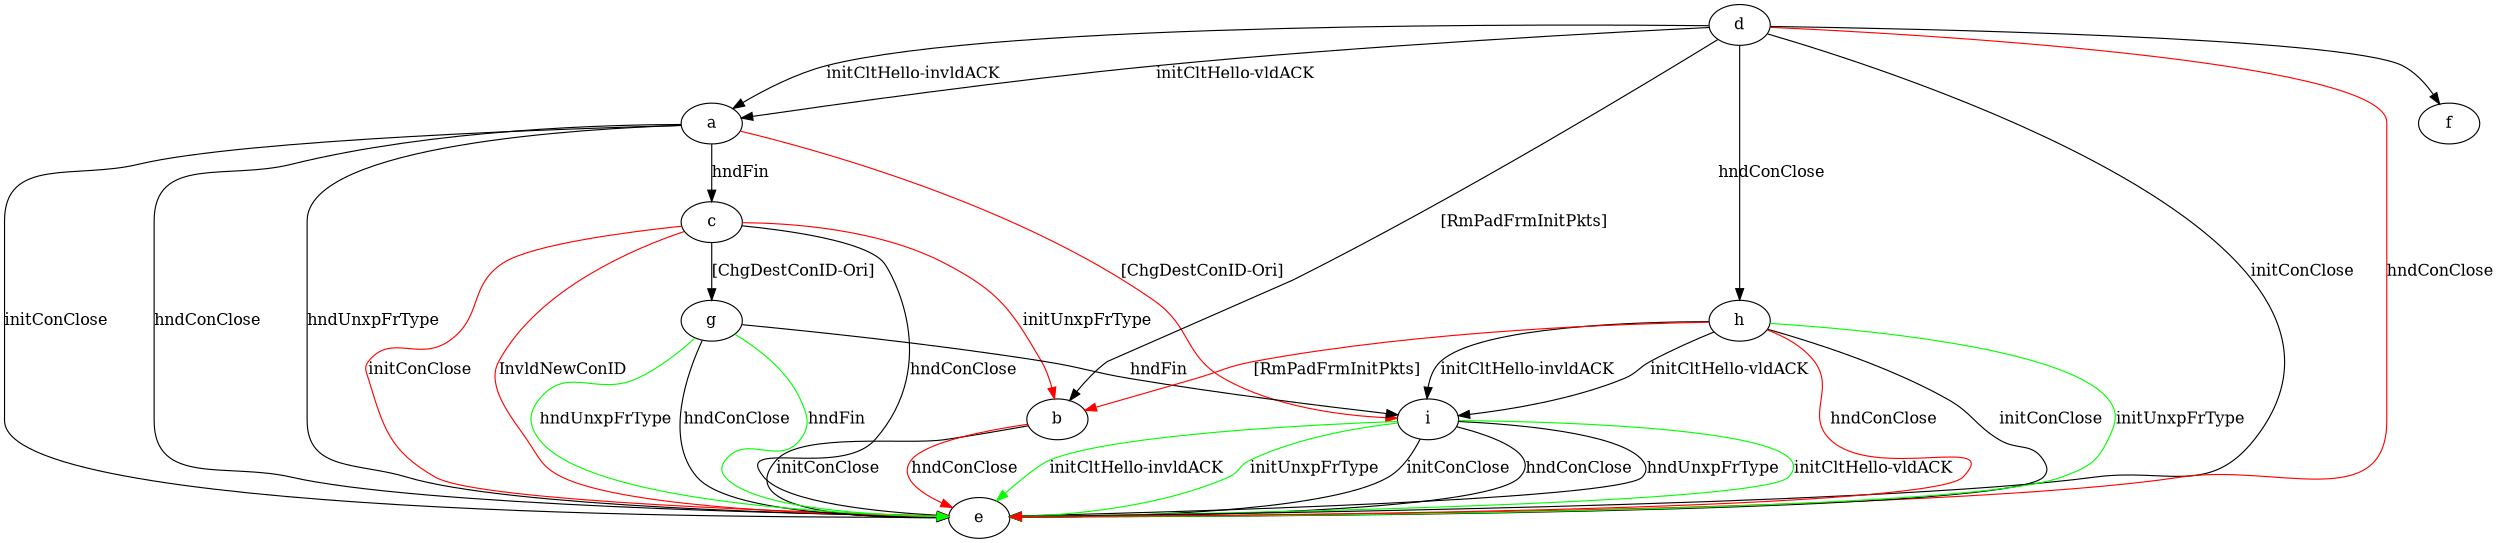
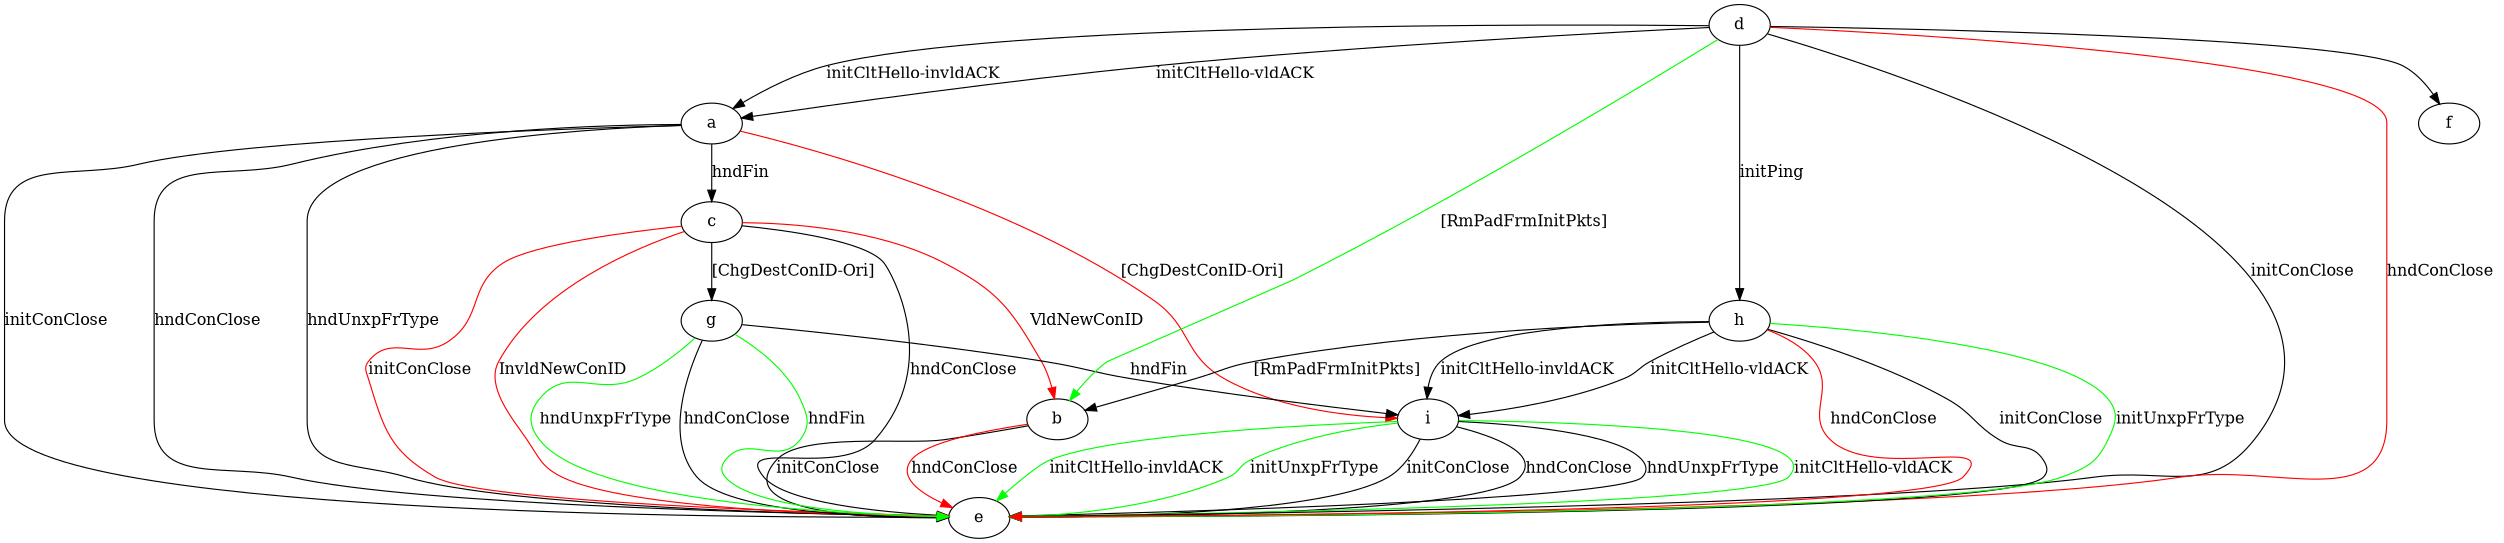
(1774, 173) -> (1774, 173)
(1400, 224) -> (1400, 224)
(1090, 321) -> (1090, 321)
(1399, 341) -> (1399, 341)
